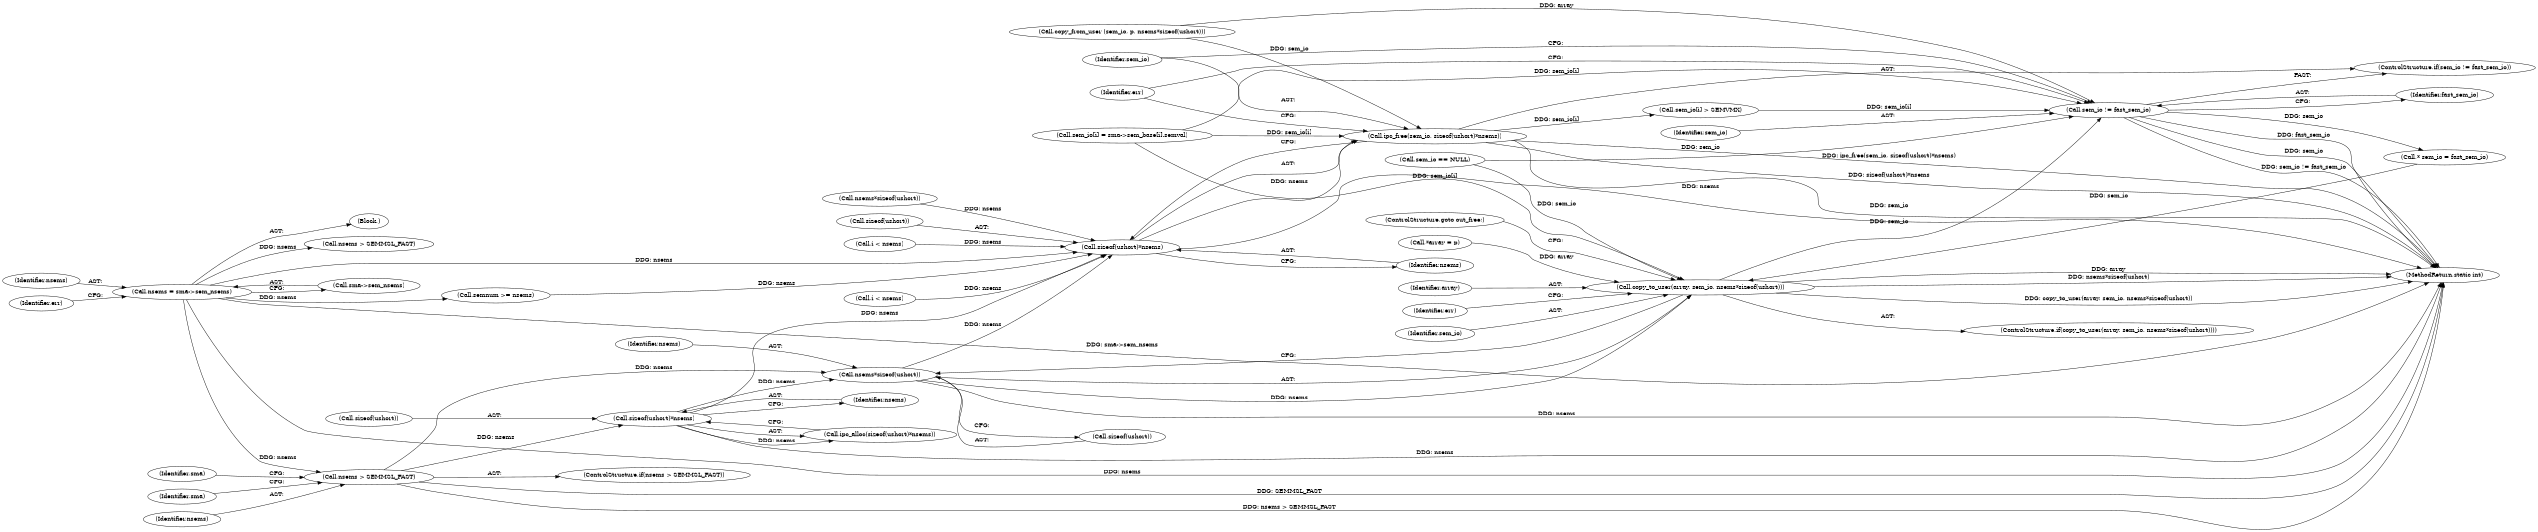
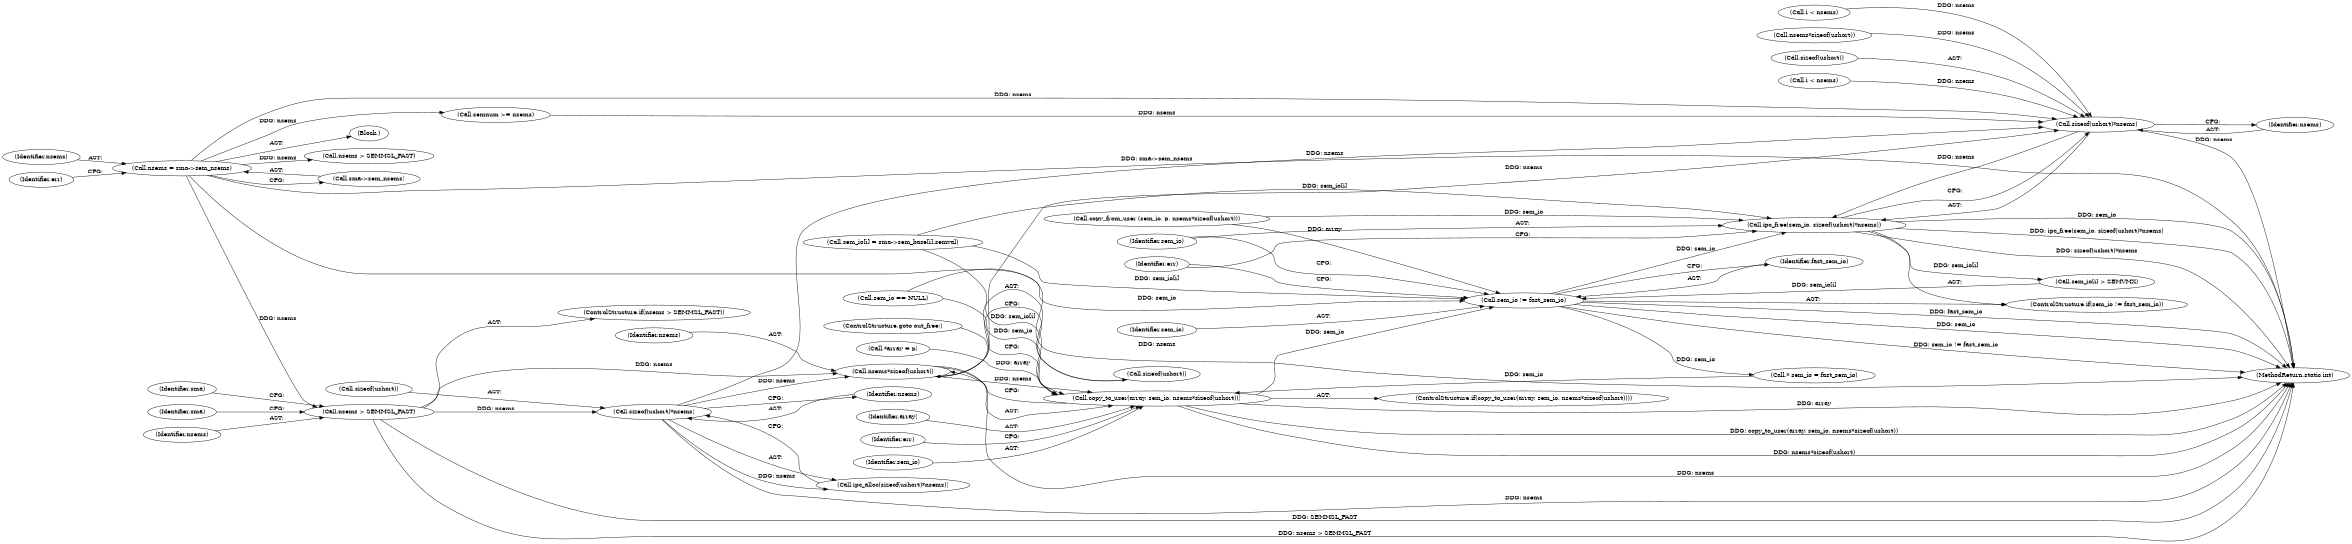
(2304, 76) -> (1814, 299)
none -> (1666, 264)
